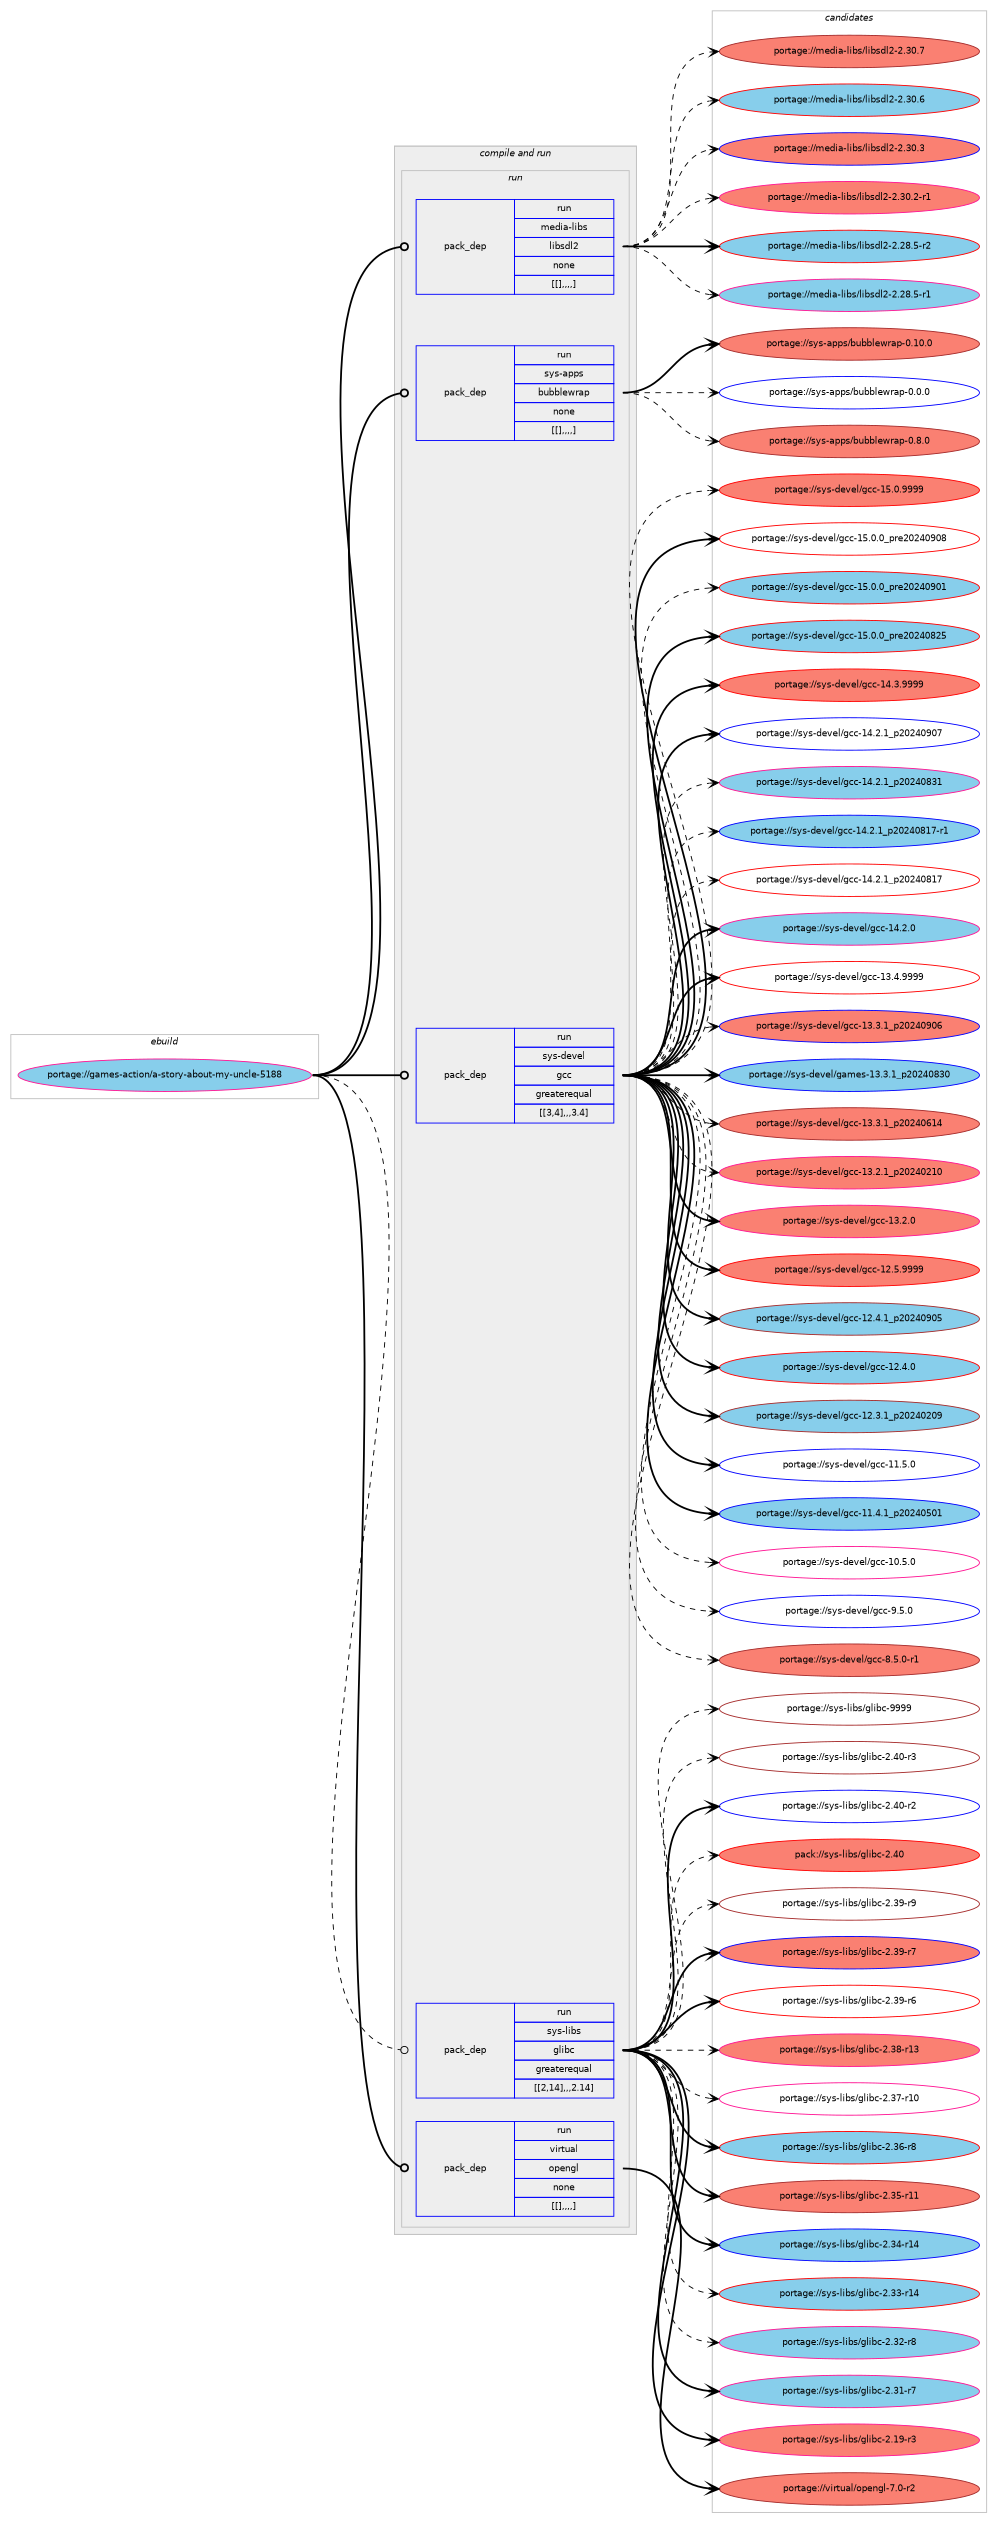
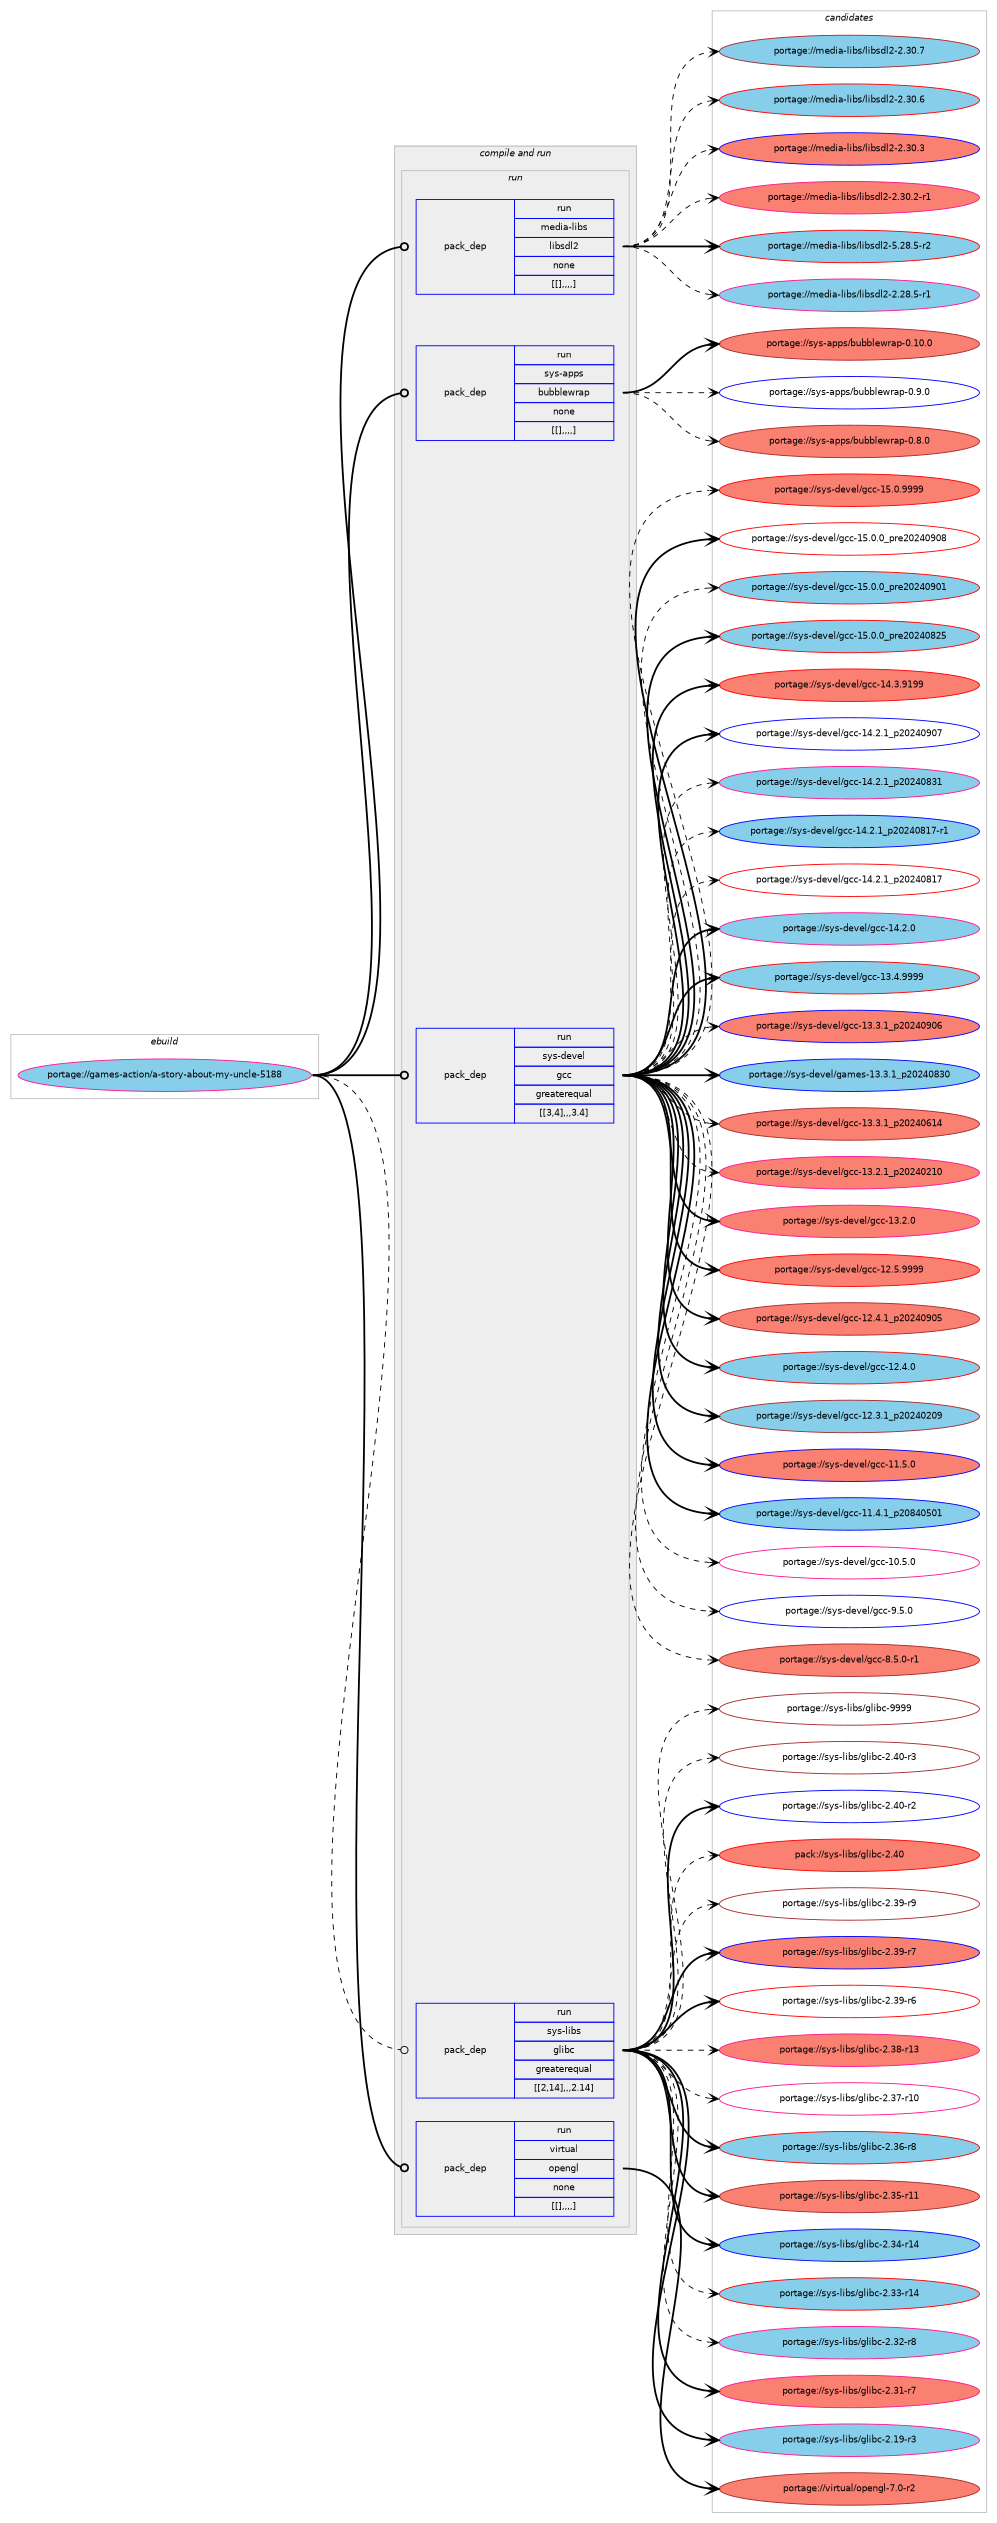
(849, 51) -> (849, 51)
(849, 246) -> (849, 246)
(849, 393) -> (849, 393)
(849, 685) -> (849, 685)
(849, 978) -> (849, 978)
(849, 1319) -> (849, 1319)
(849, 1465) -> (849, 1465)
(849, 1514) -> (849, 1514)
(849, 2391) -> (849, 2391)
(849, 2440) -> (849, 2440)
